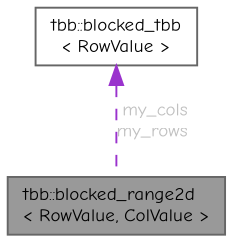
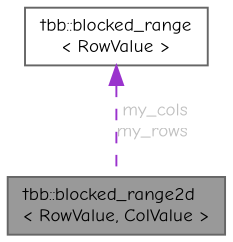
(116, 37) -> (116, 37)
